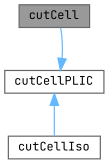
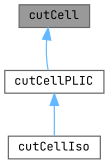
(62, 43) -> (46, 55)
